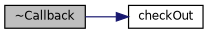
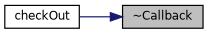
(101, 17) -> (95, 17)
